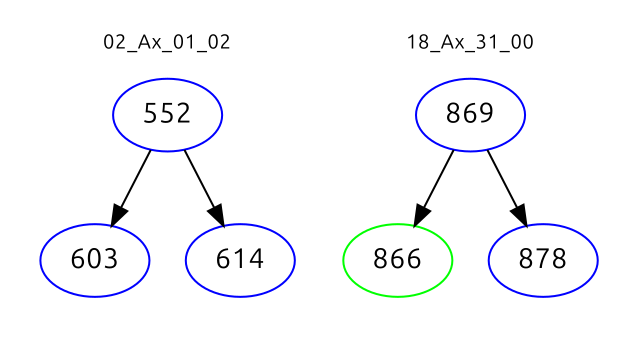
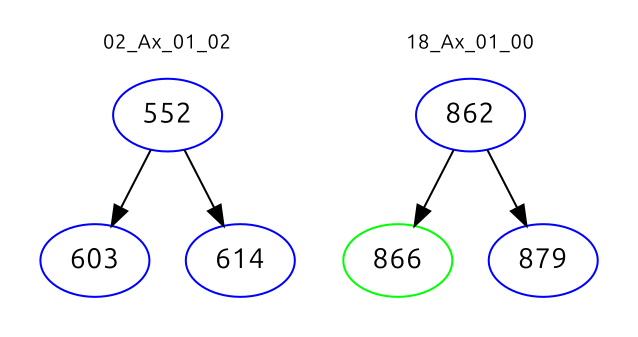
(471, 43) -> (471, 43)
(471, 115) -> (471, 115)
(543, 261) -> (543, 261)
